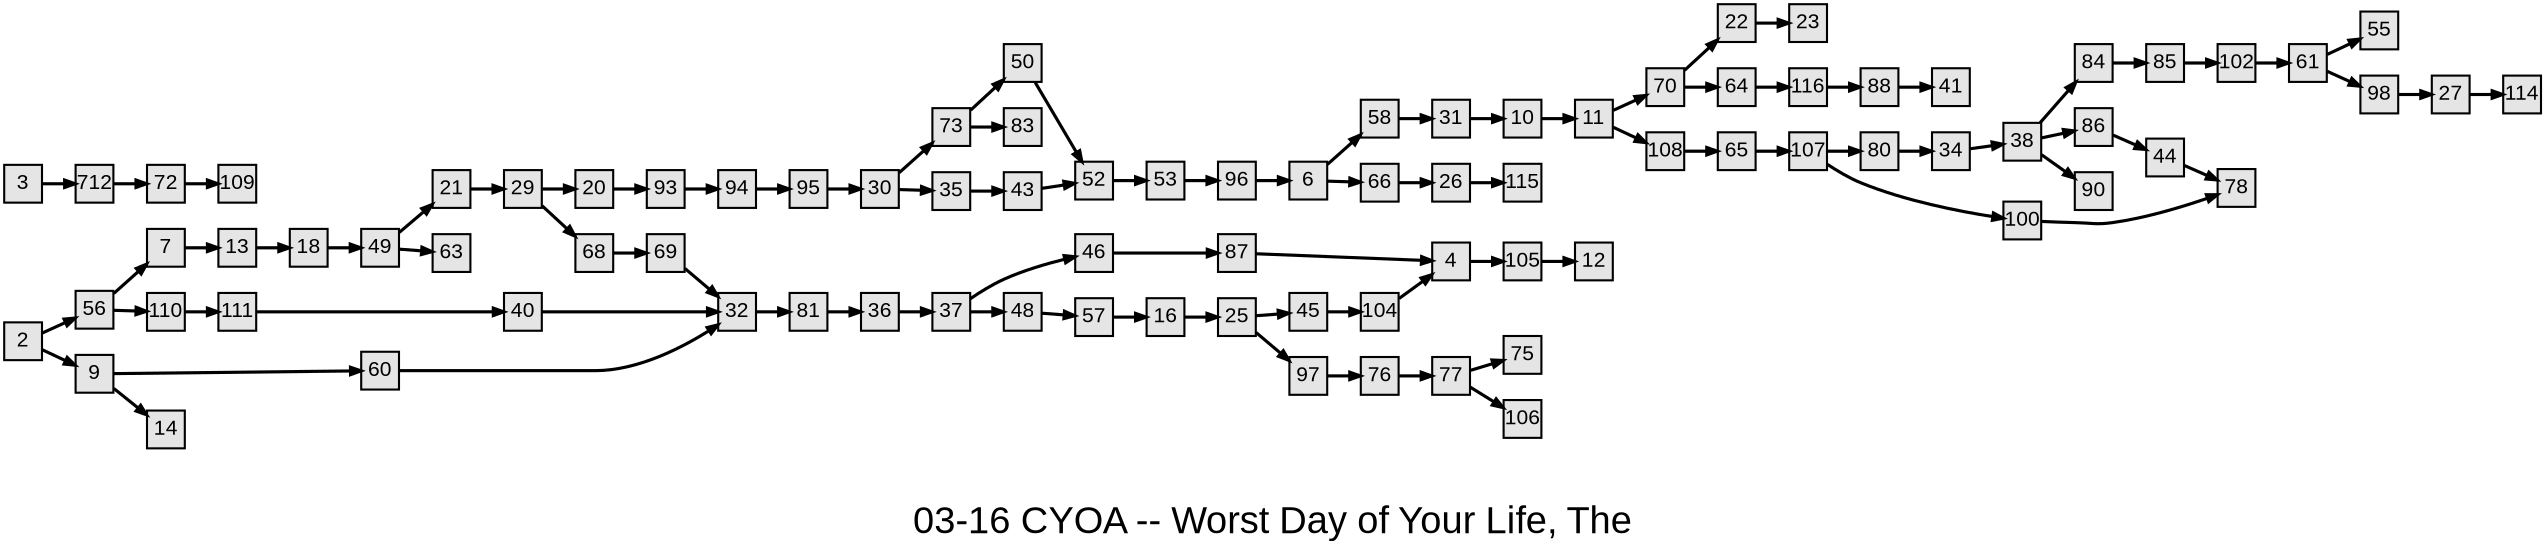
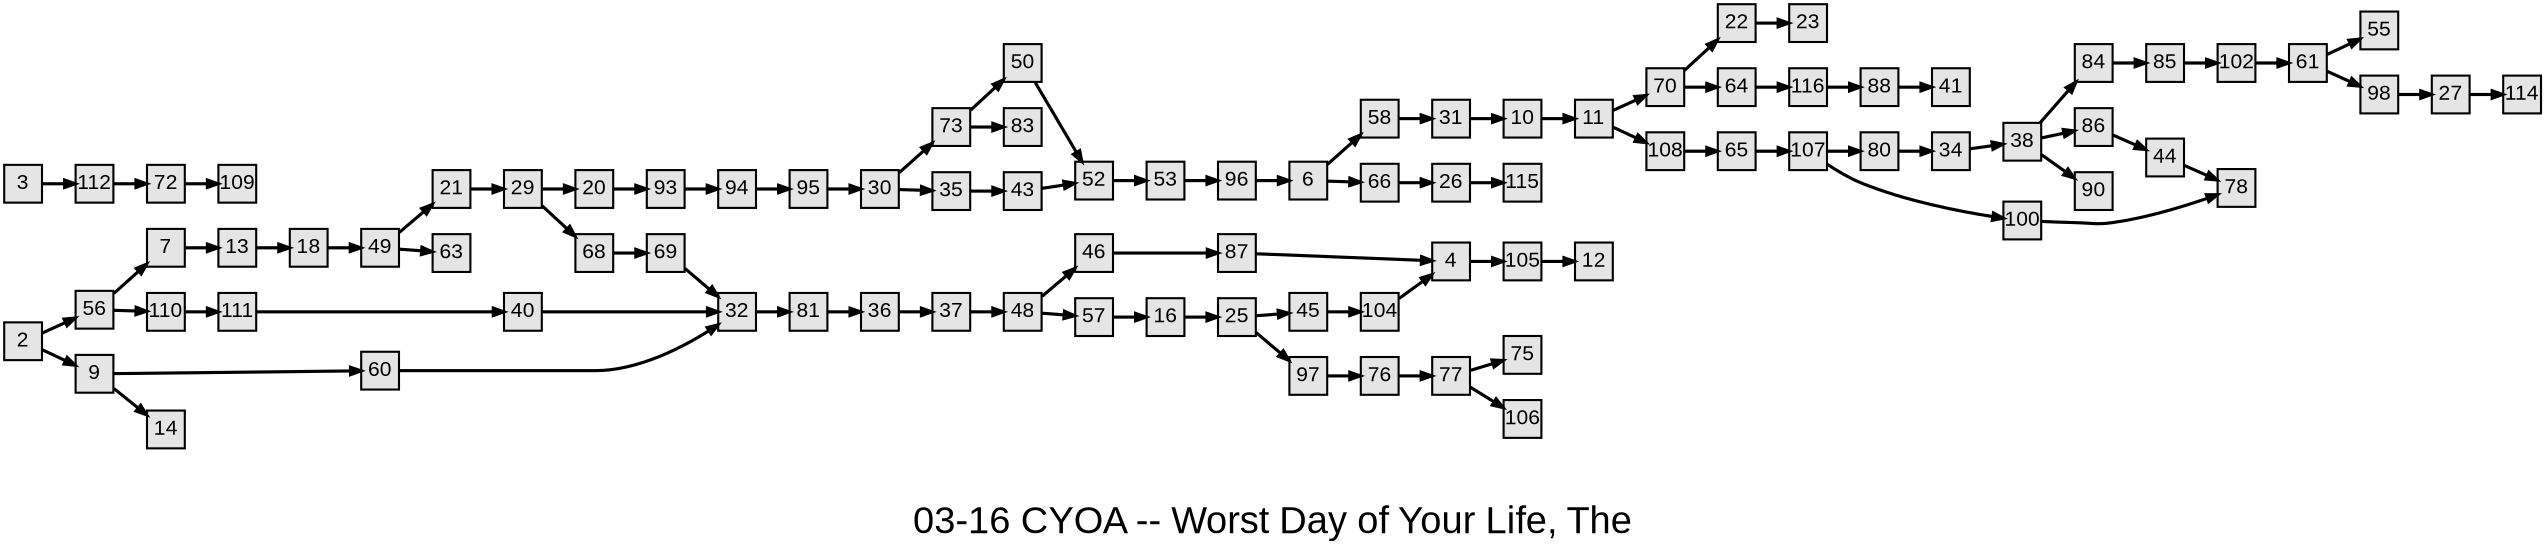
(94, 184) -> (94, 184)
(1015, 274) -> (1054, 286)
